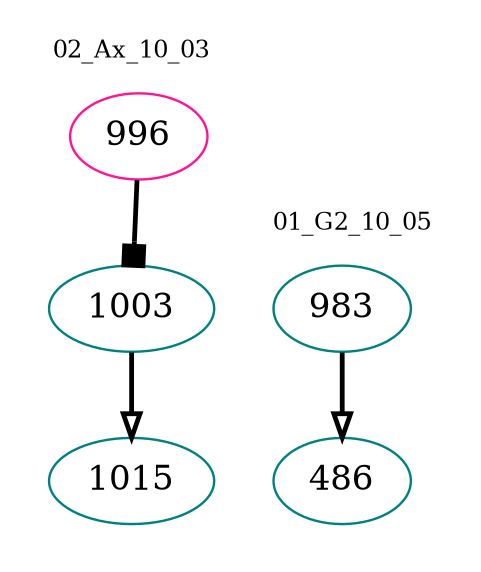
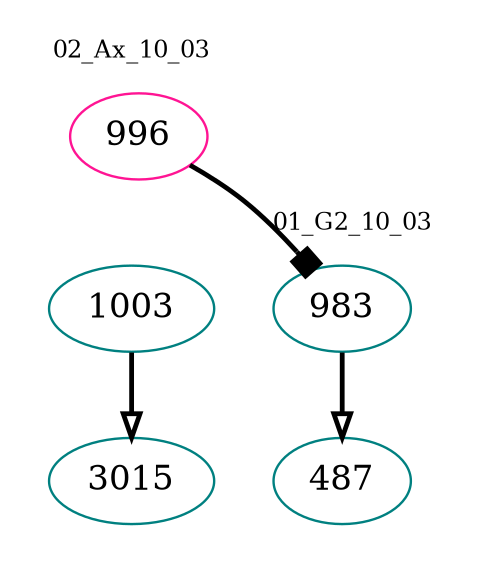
(136, 211) -> (270, 224)
(353, 224) -> (353, 224)
(132, 481) -> (132, 481)
(342, 481) -> (342, 481)
